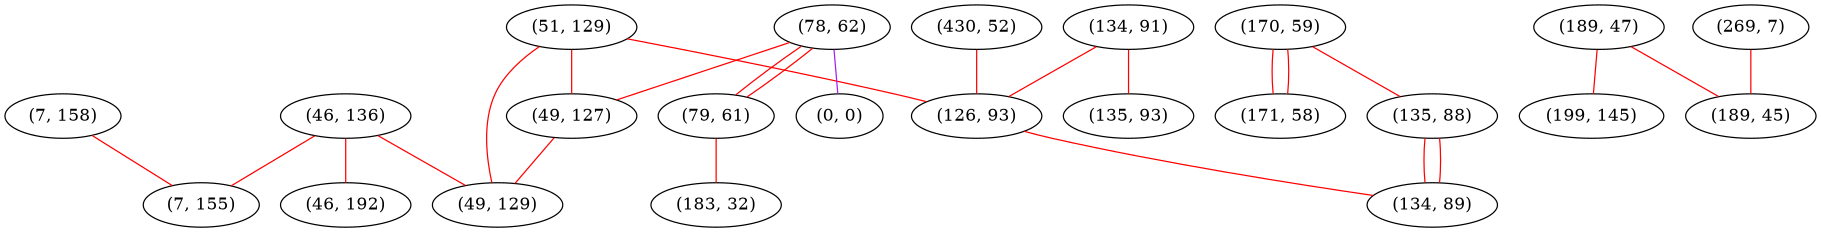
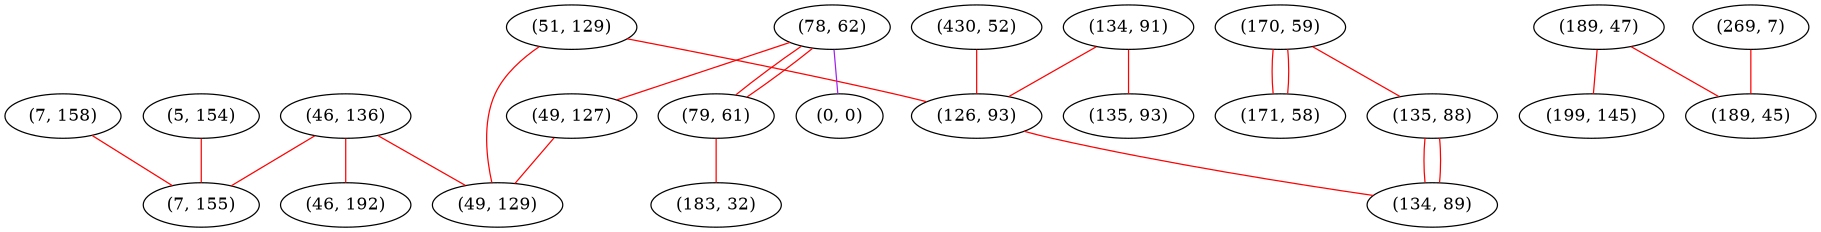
(572, 72) -> none
none -> (201, 116)
